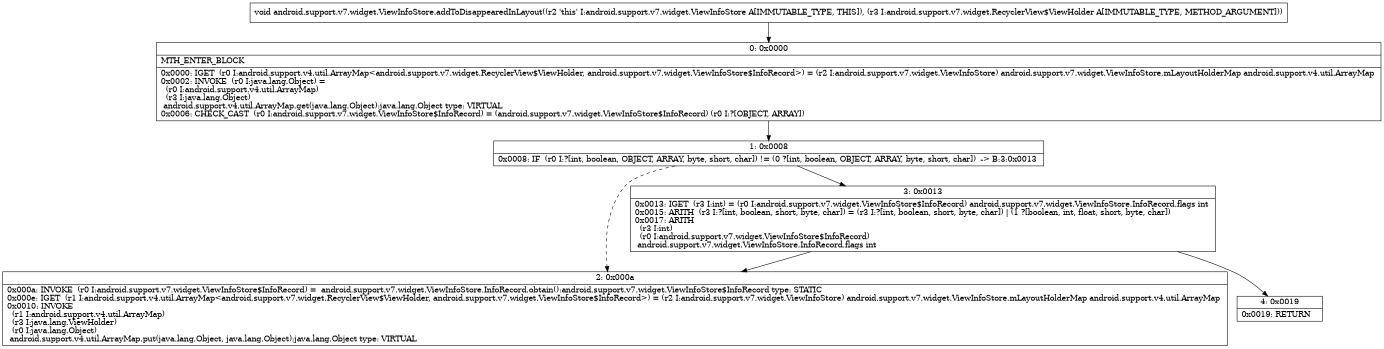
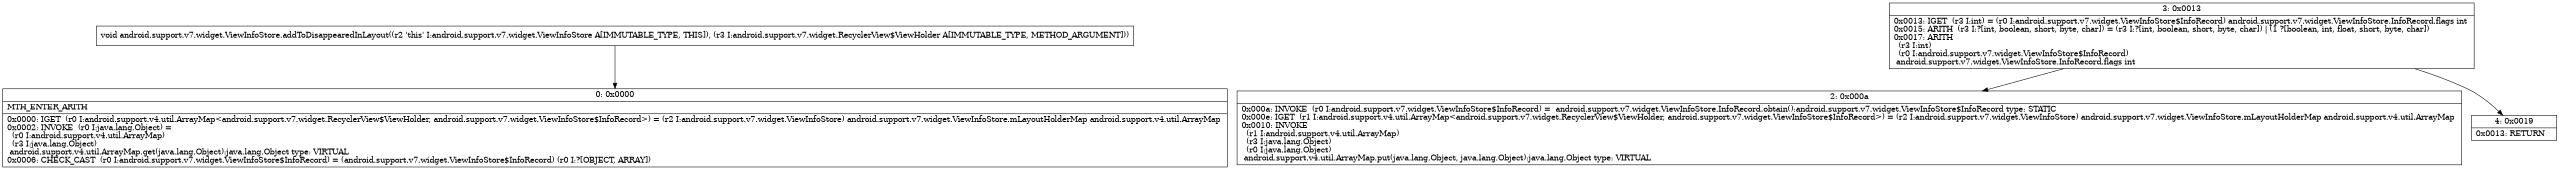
(203, 61) -> (47, 107)
(769, 153) -> none
(1280, 315) -> (2514, 134)
(62, 323) -> (1286, 142)
